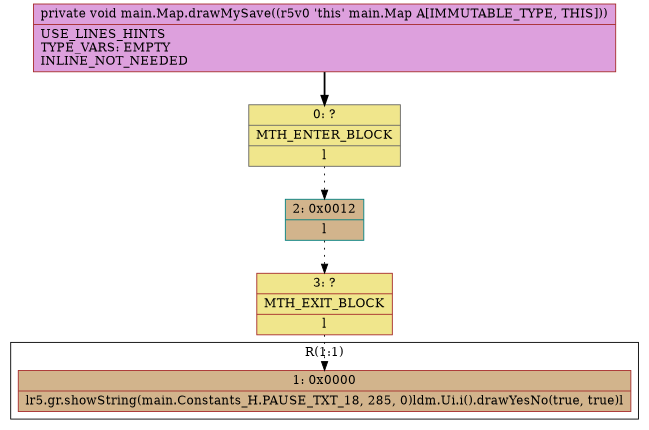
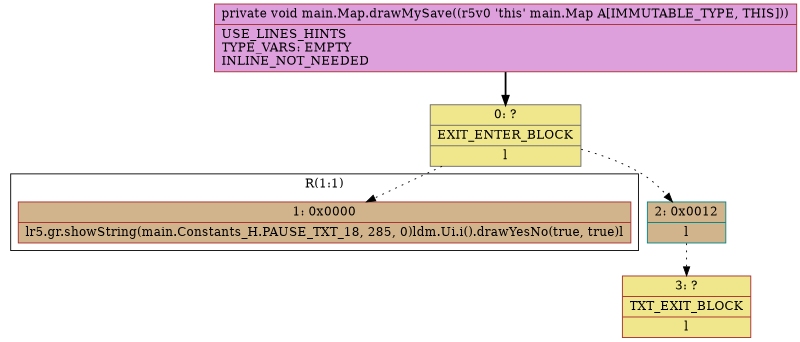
(325, 135) -> (506, 135)
(325, 304) -> (687, 306)
(325, 348) -> (408, 182)
